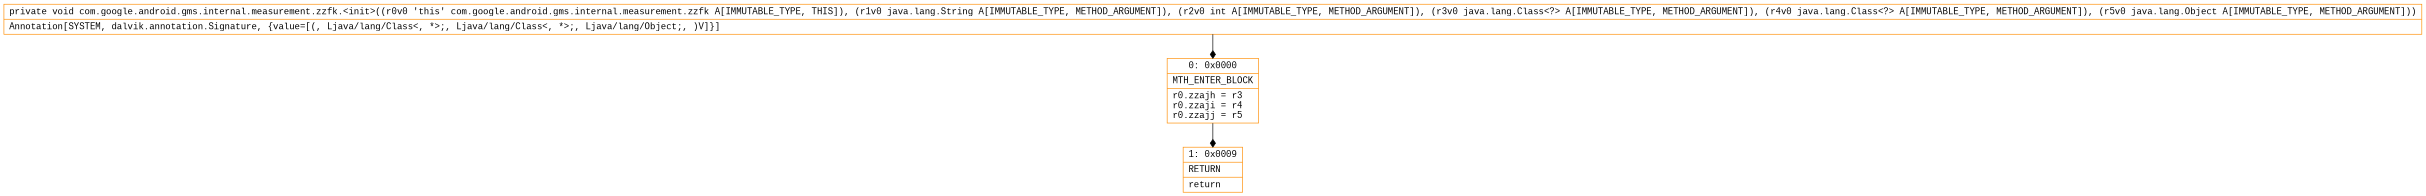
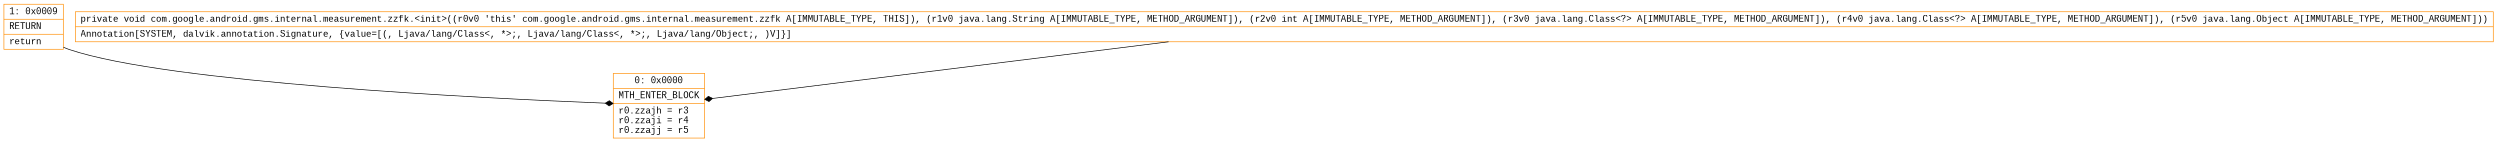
(1213, 131) -> (333, 87)
